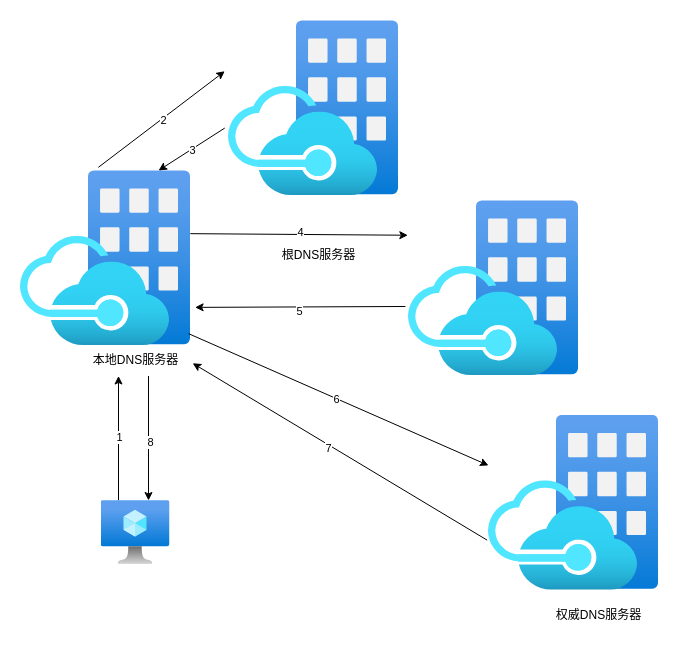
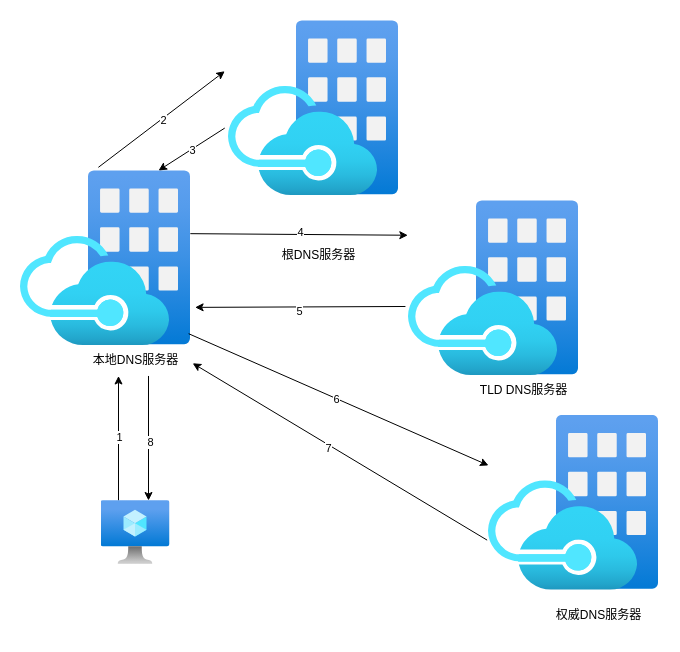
none -> (524, 391)
